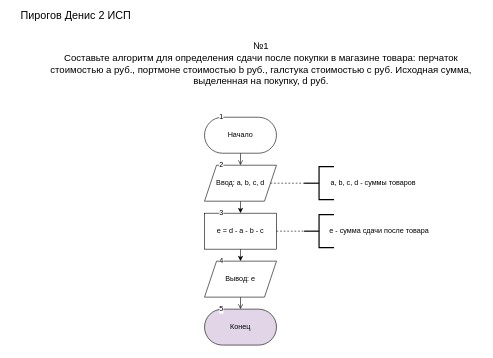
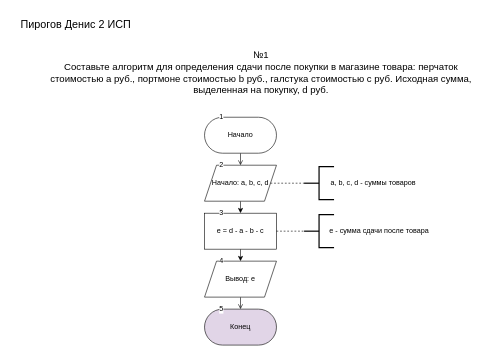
(75, 15) -> (75, 24)
(261, 63) -> (261, 72)
(240, 183) -> (240, 183)
